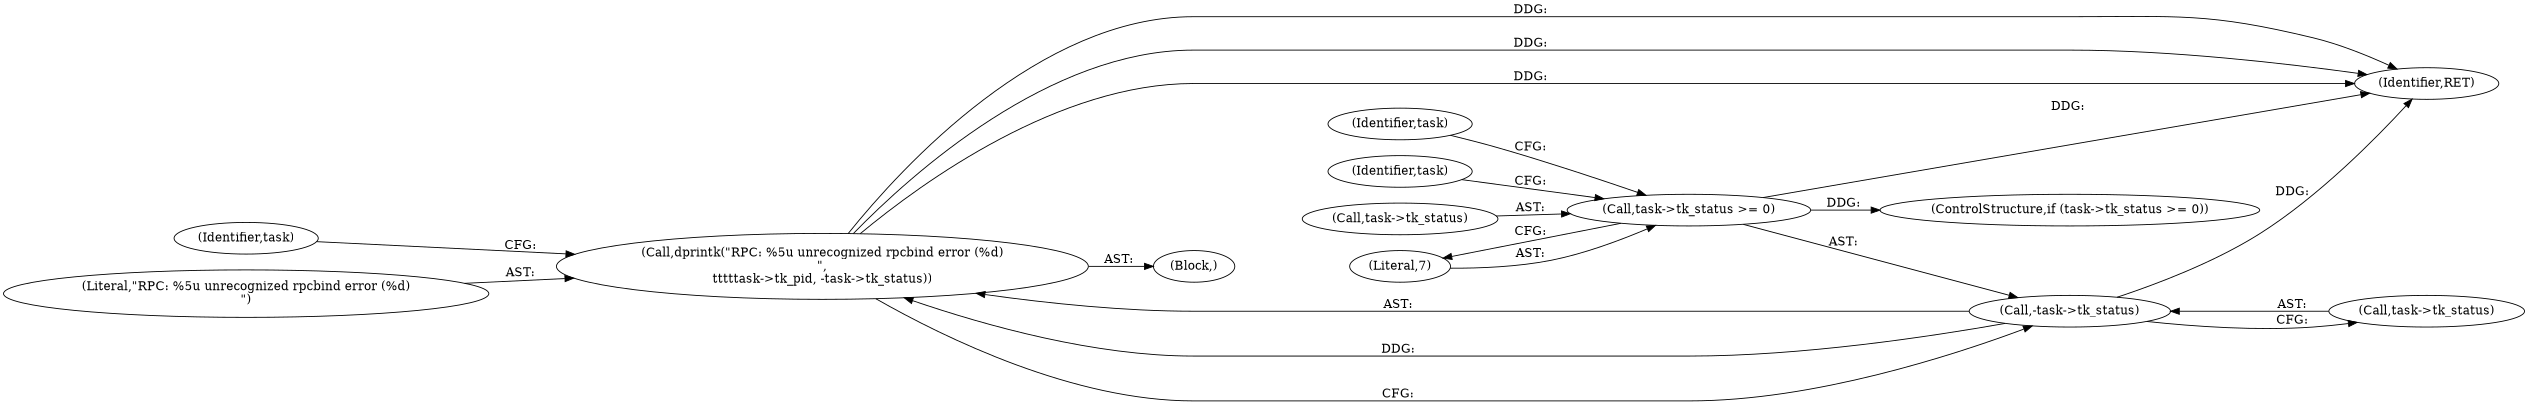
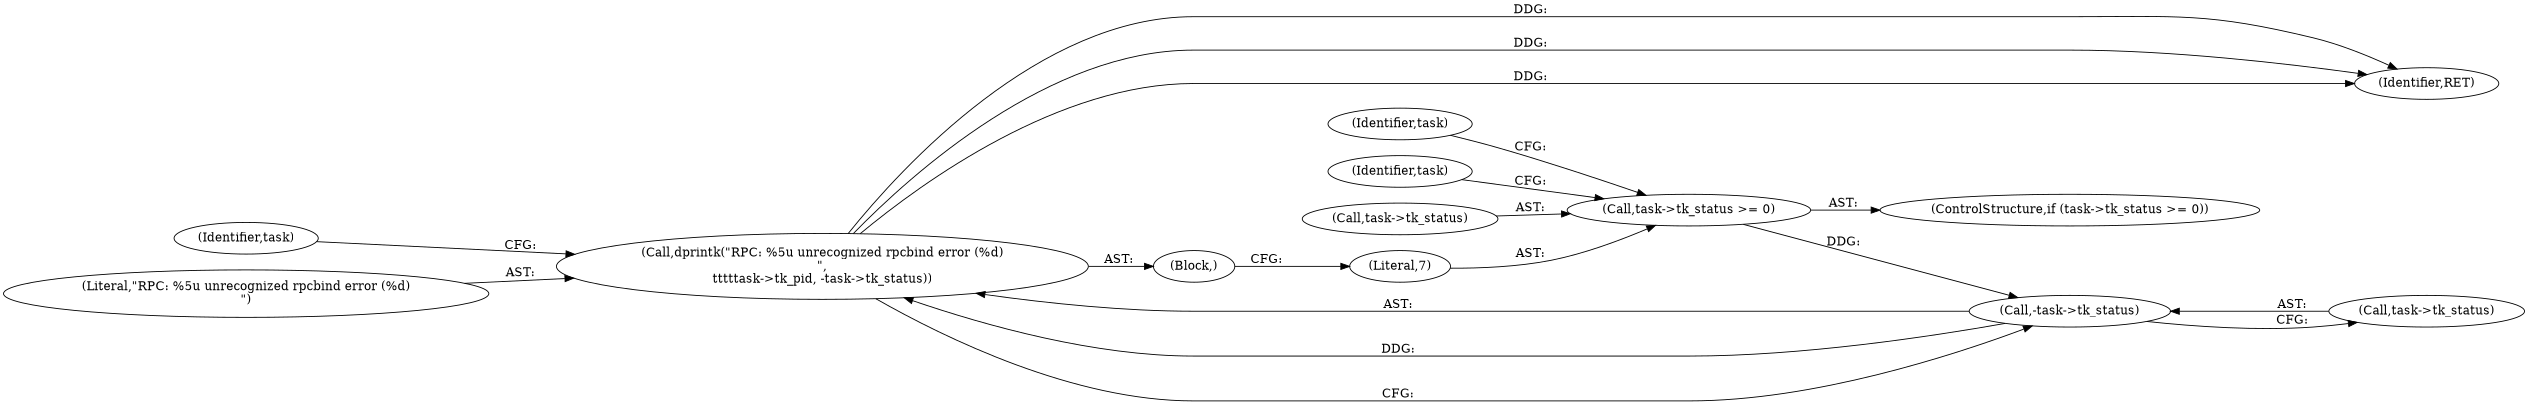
(2062, 146) -> none
(1845, 204) -> (1845, 204)
(2276, 223) -> none
(1536, 240) -> (1288, 266)
(1845, 242) -> (1845, 242)
